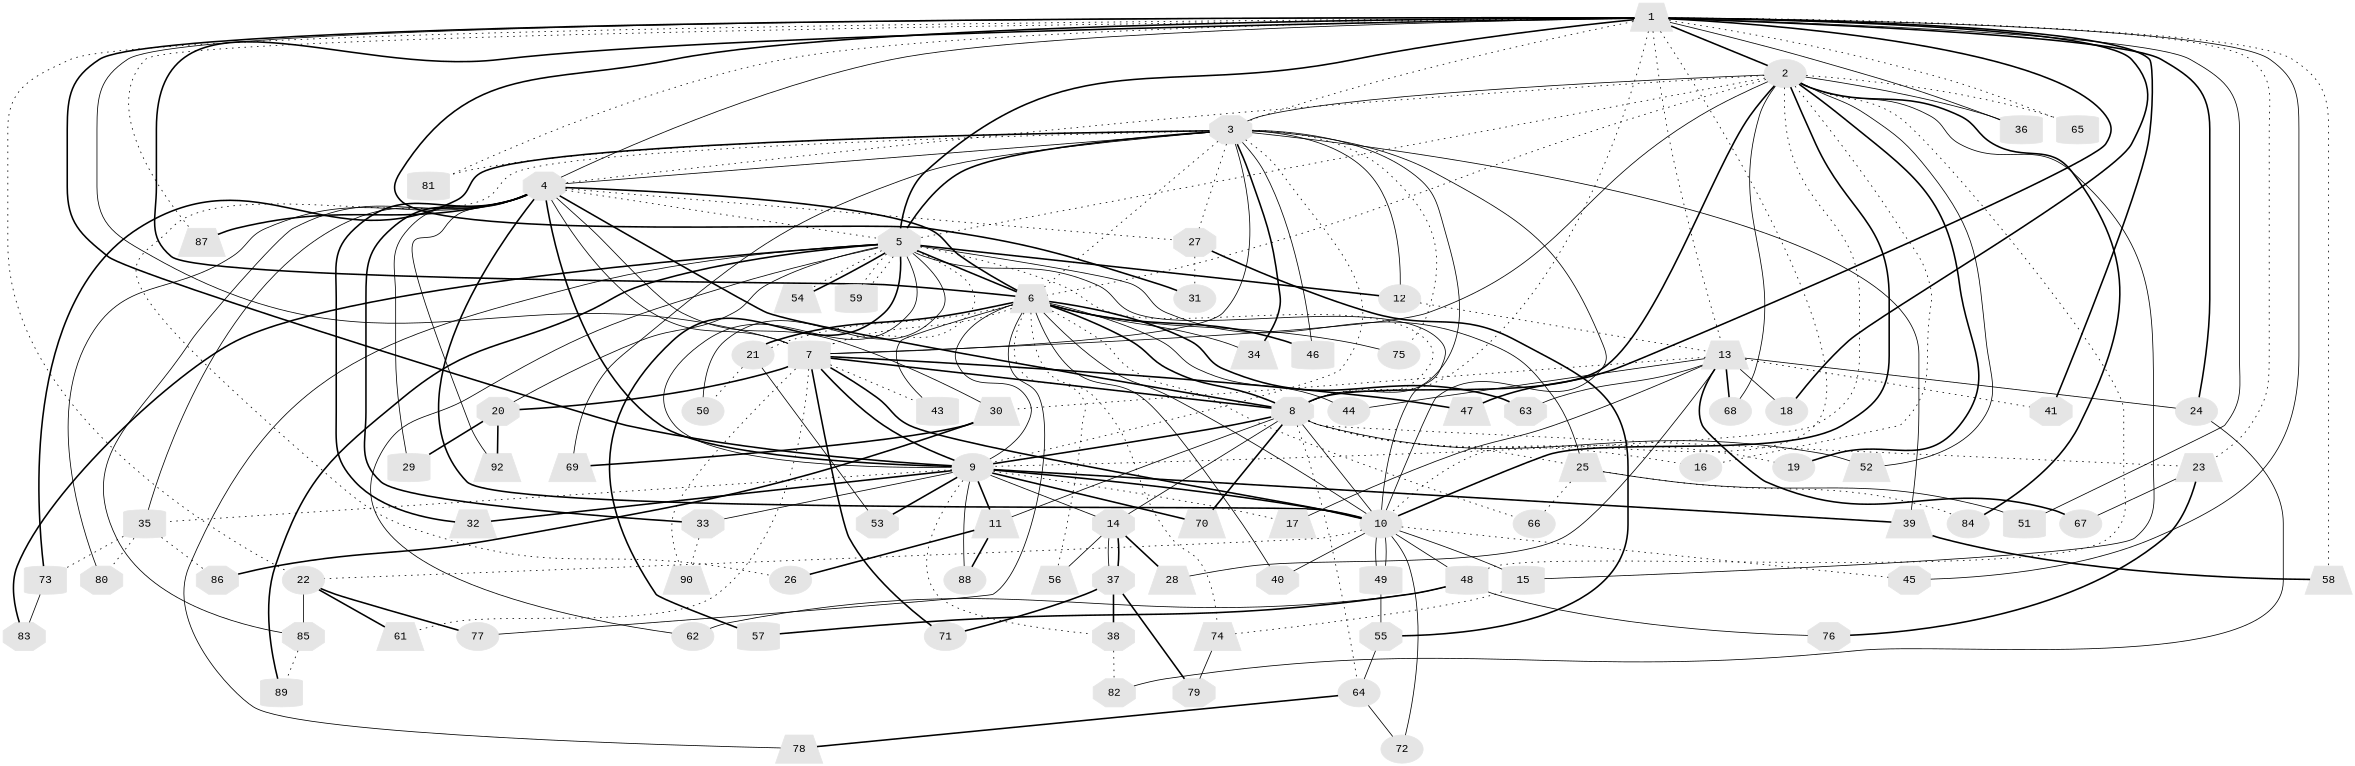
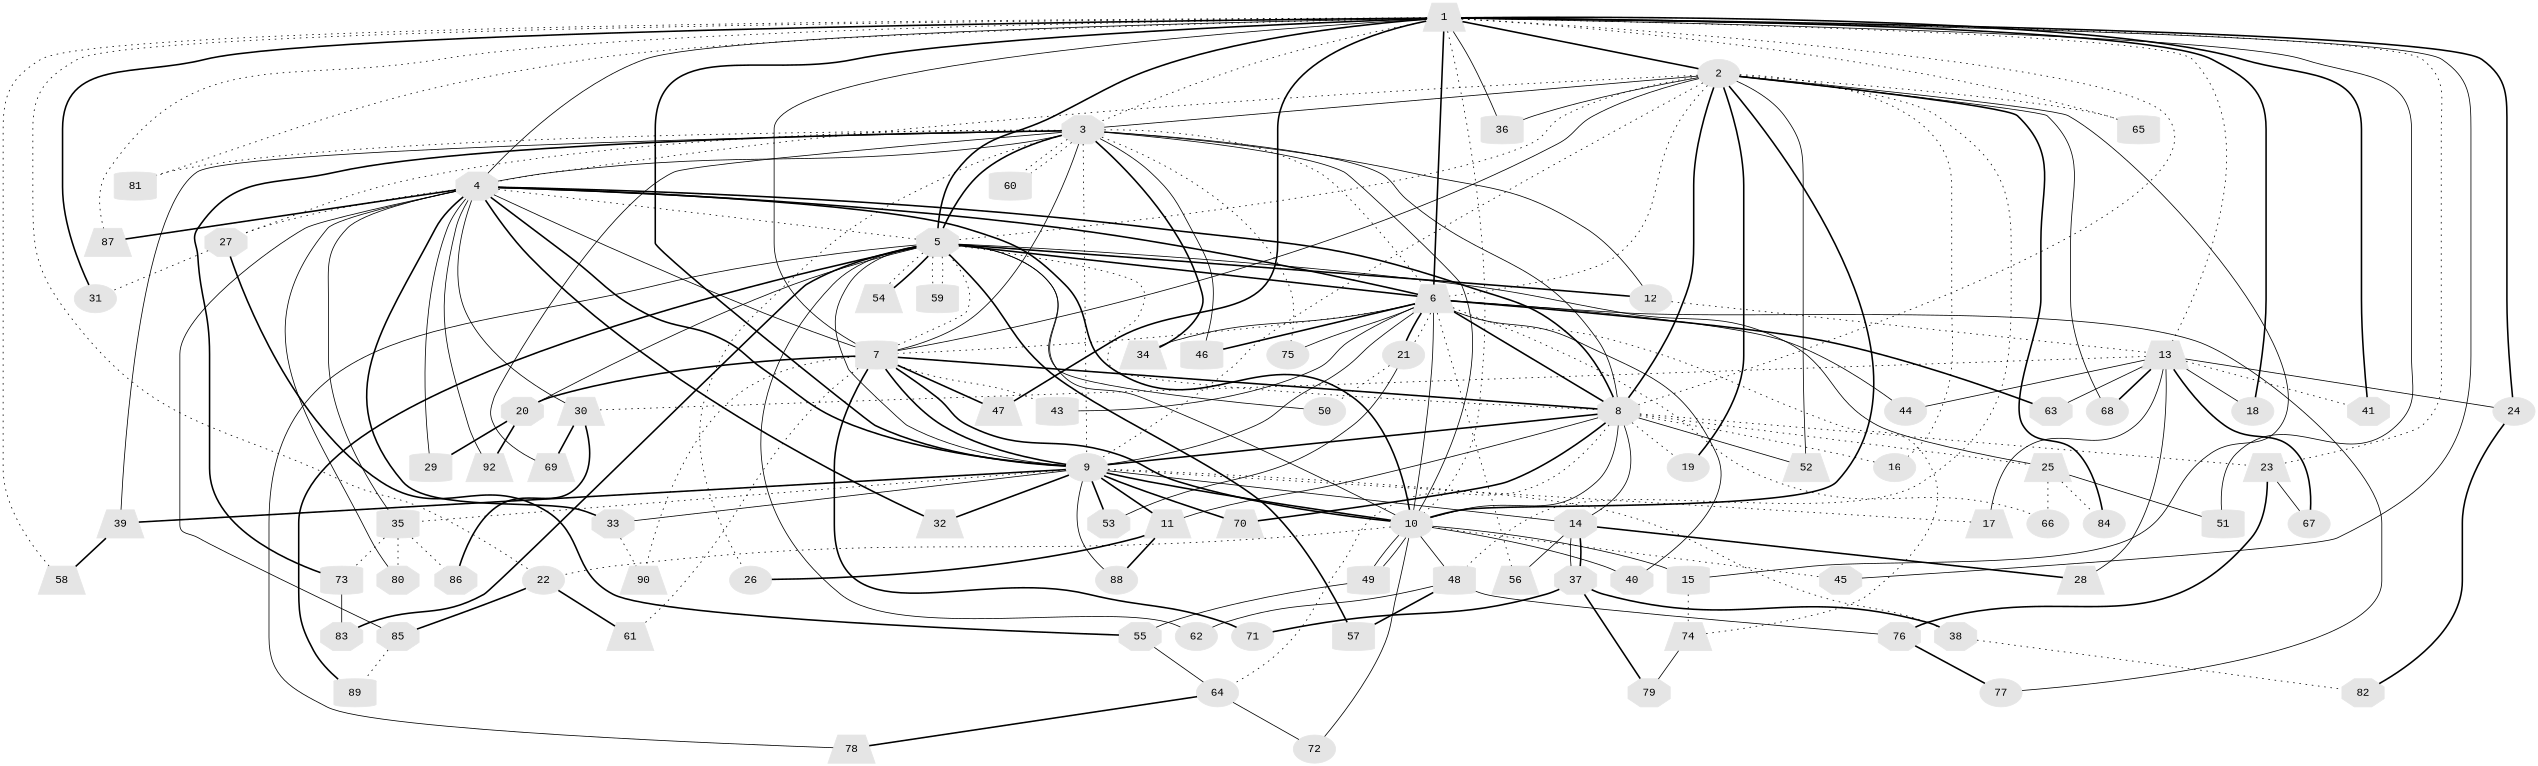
none -> (1010, 186)
(303, 608) -> (472, 609)
(389, 610) -> (1950, 665)
(1814, 654) -> (2462, 566)
